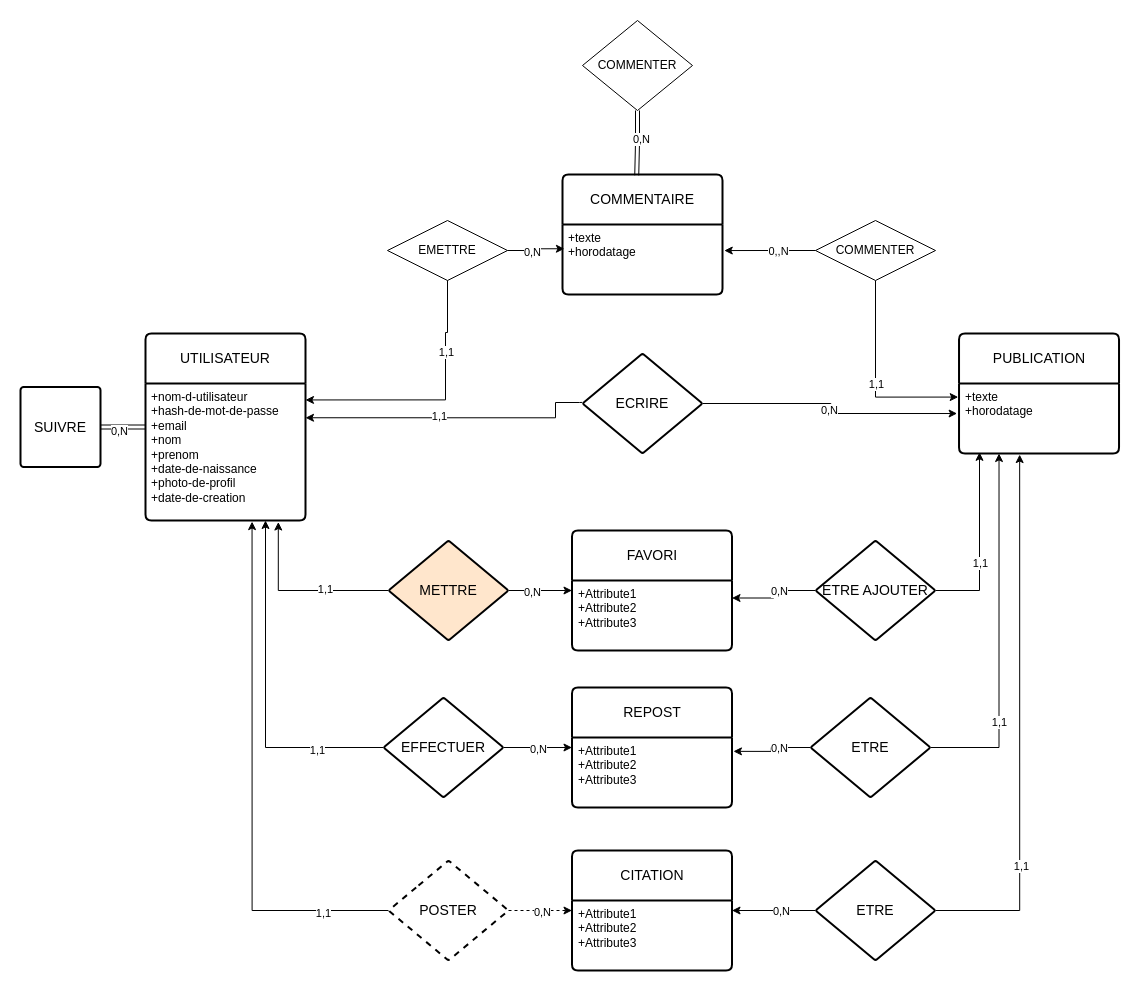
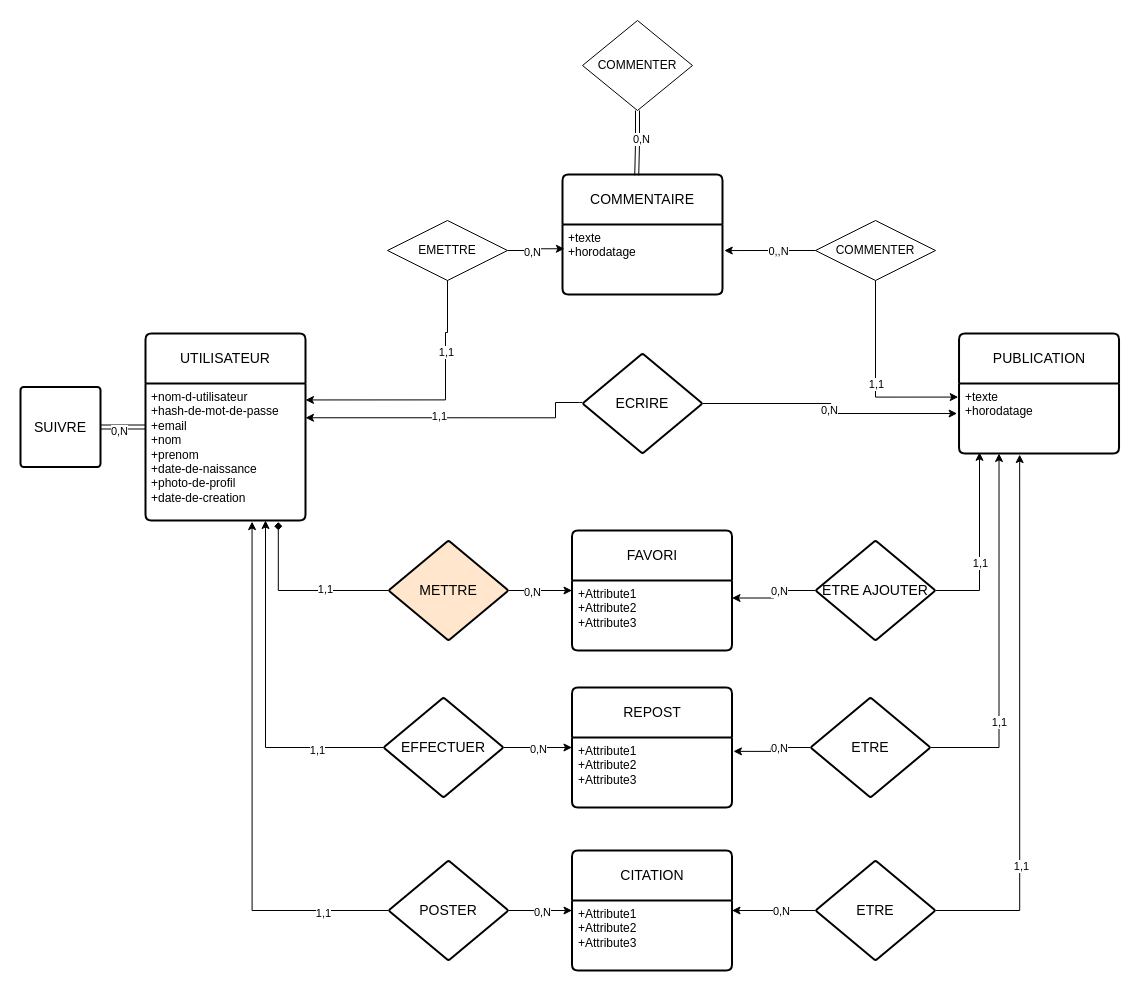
(278, 530) -> (278, 531)
(449, 911) -> (449, 911)
(521, 911) -> (521, 911)
